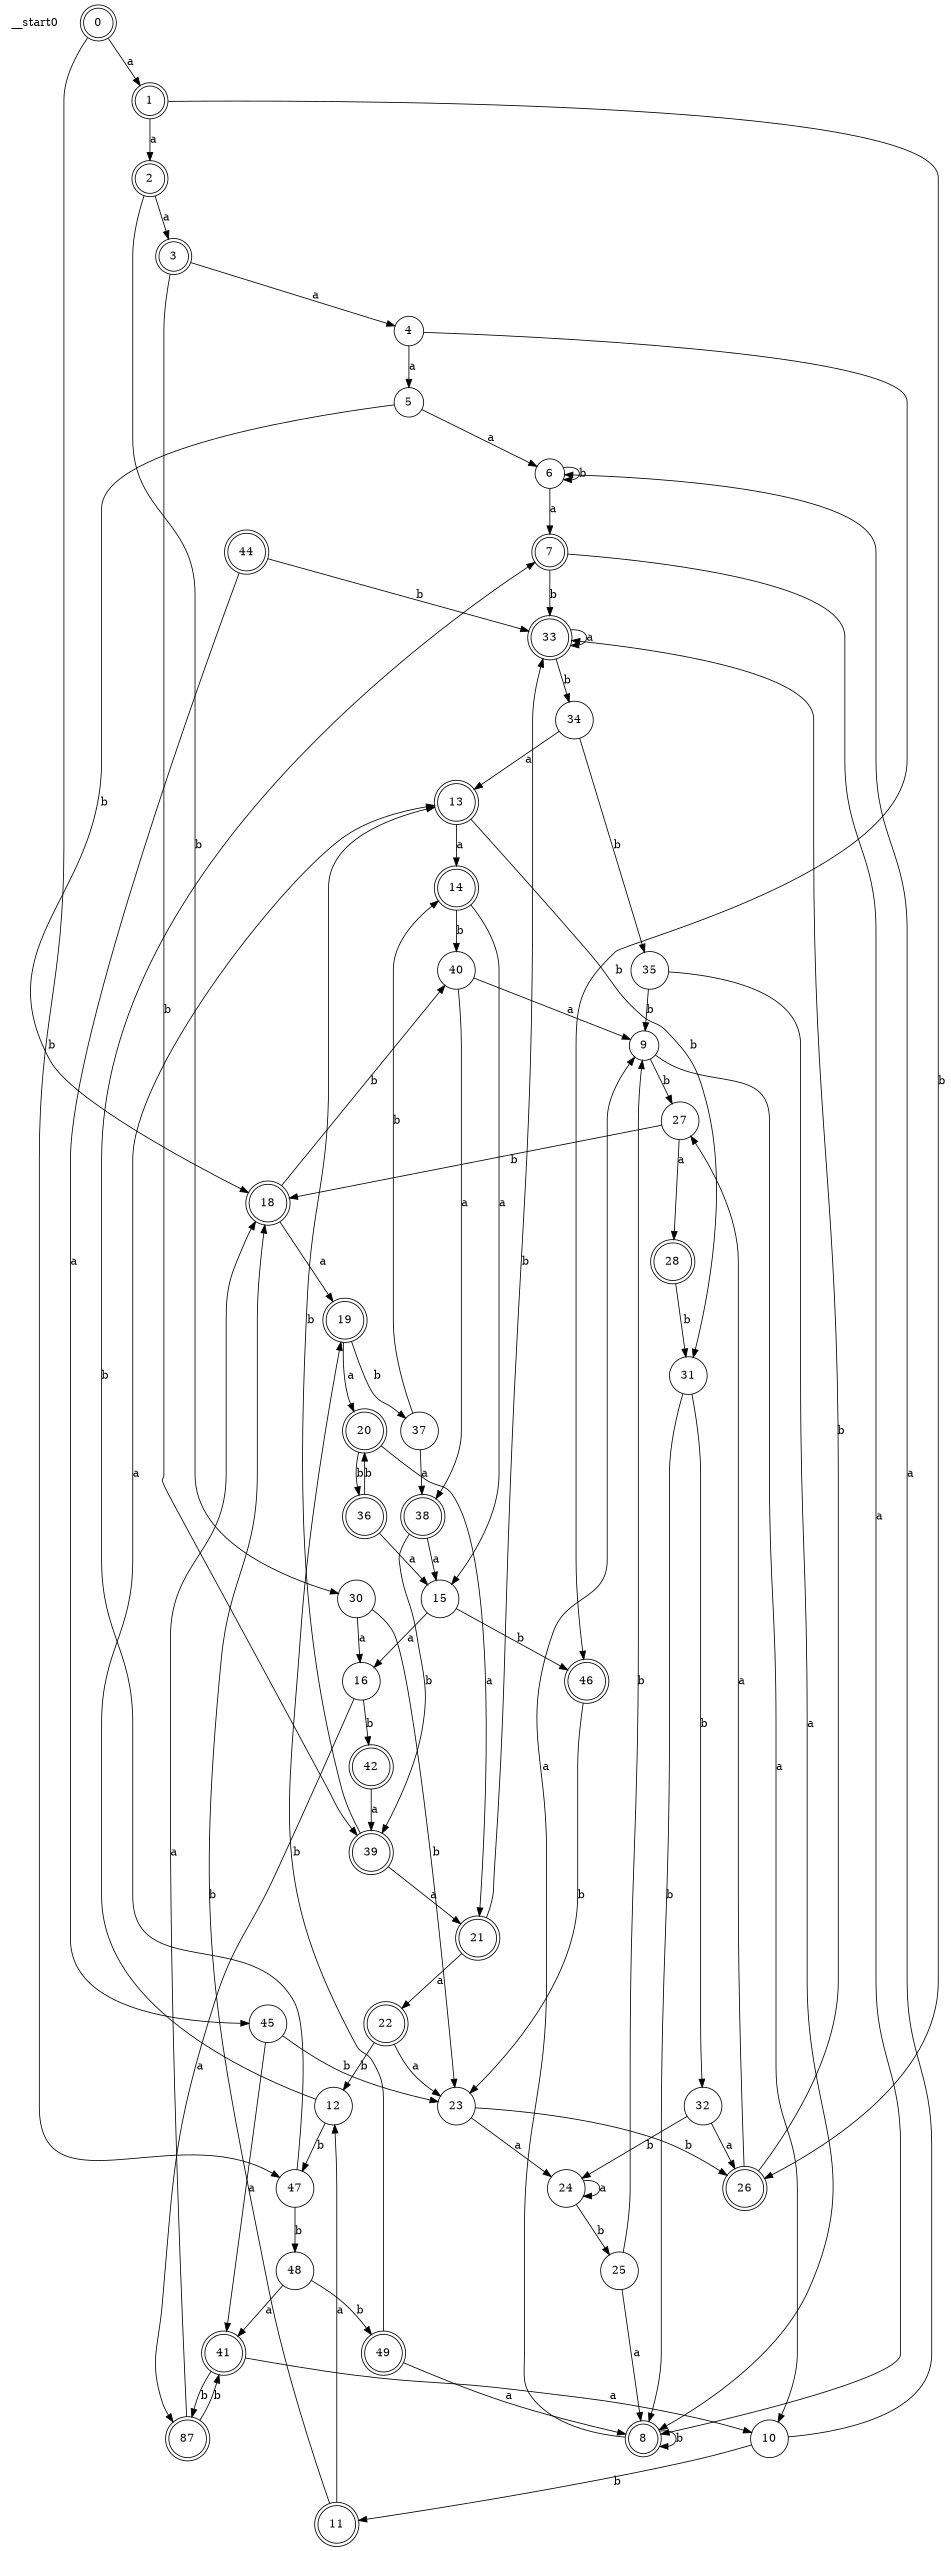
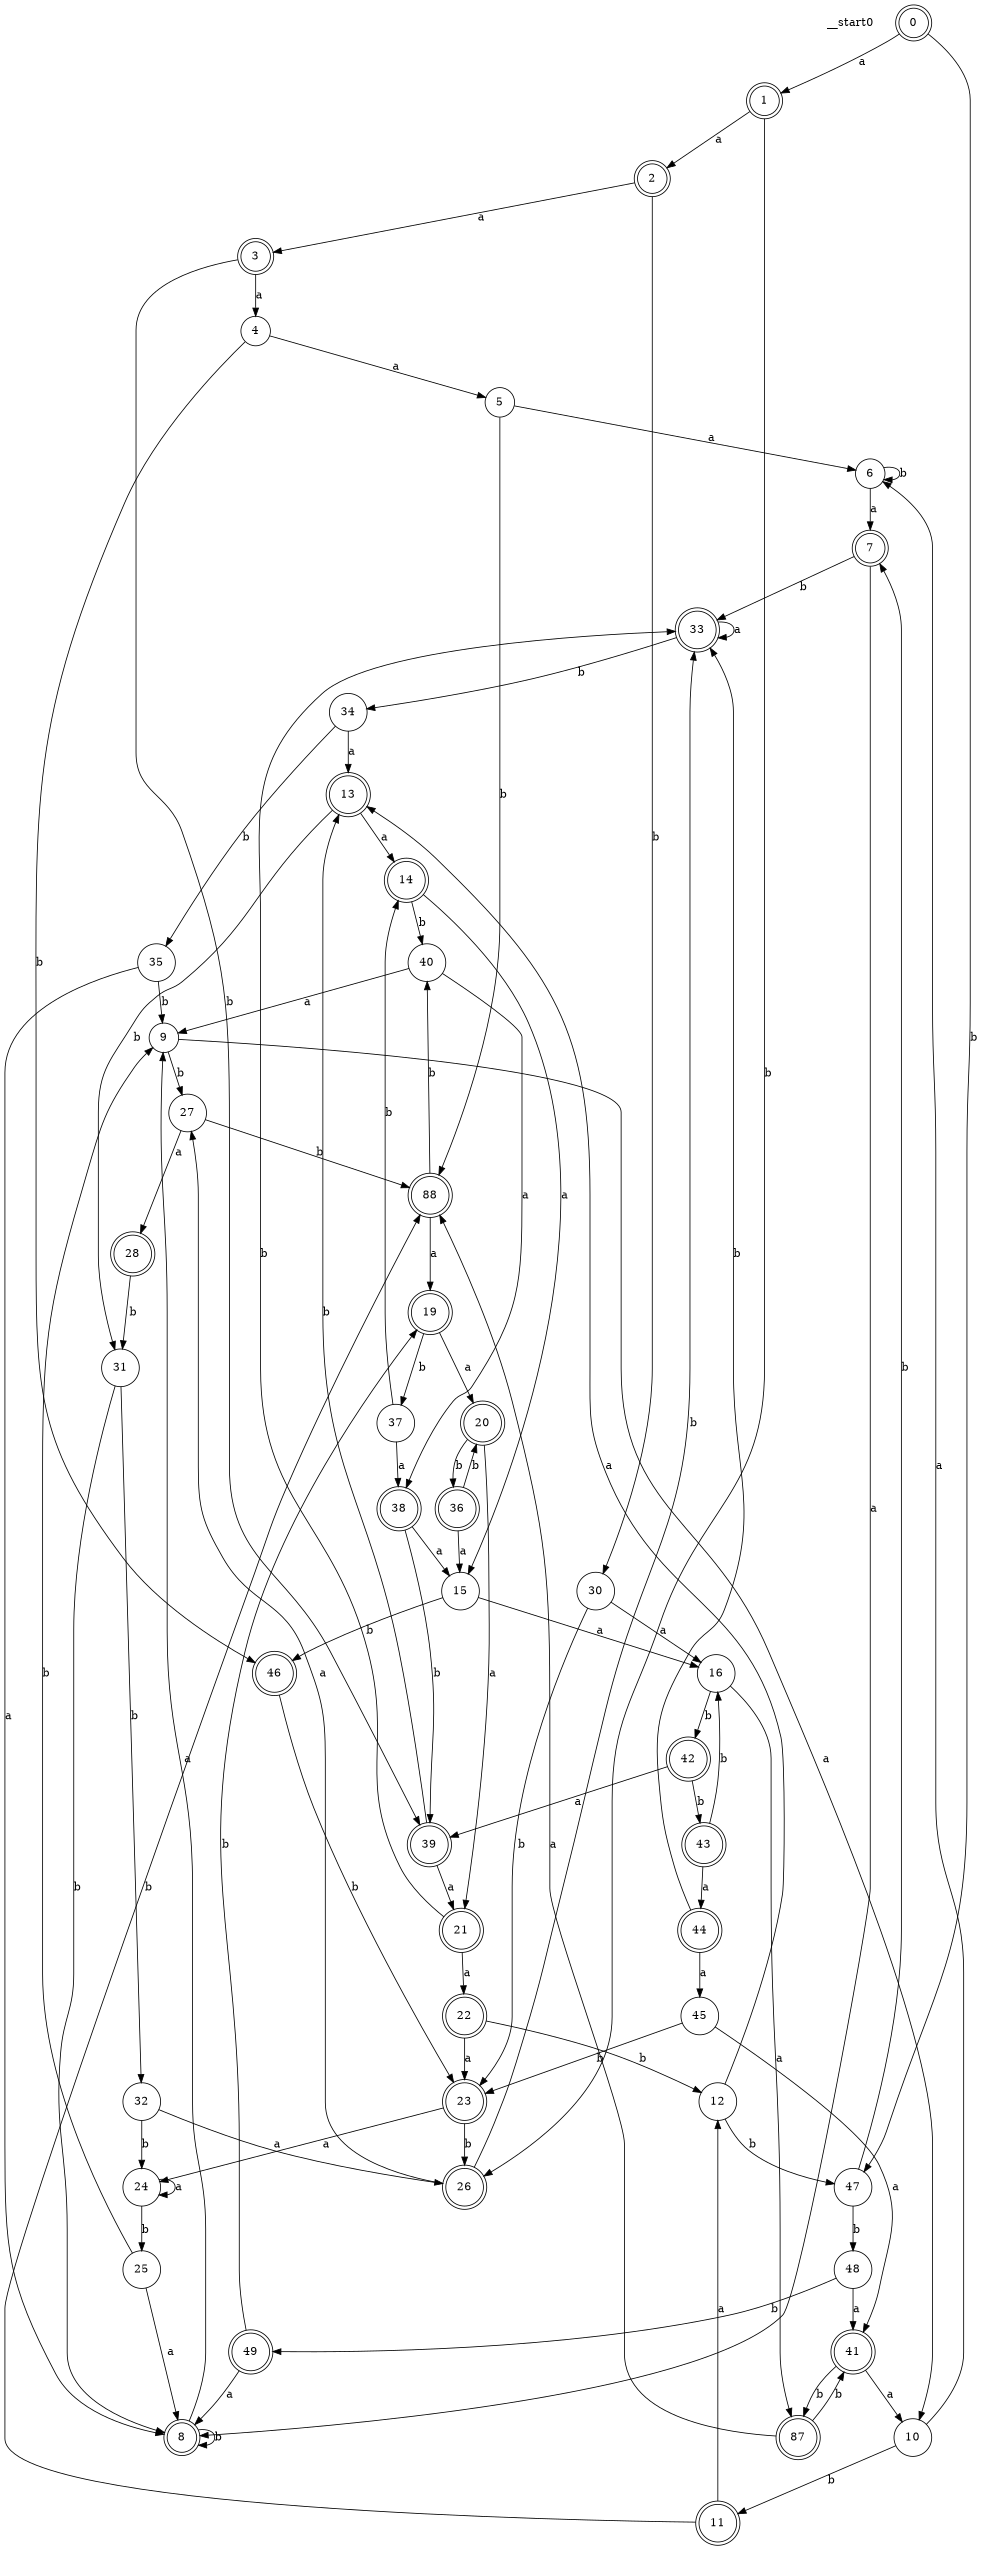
(268, 1203) -> (430, 1195)
none -> (704, 1845)
(456, 2106) -> (465, 2102)
